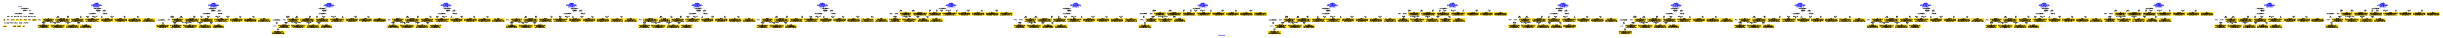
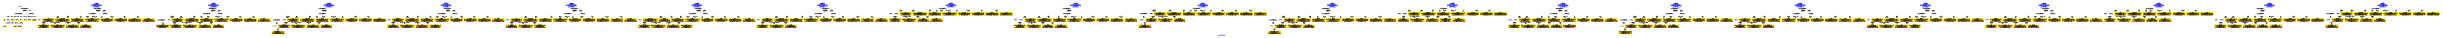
(30, 20) -> (30, 20)
(24, 26) -> none
